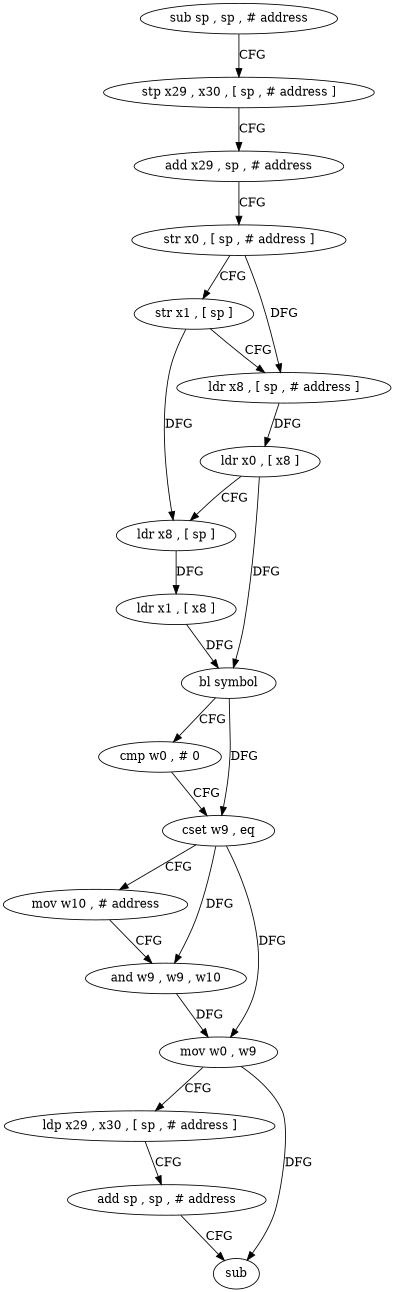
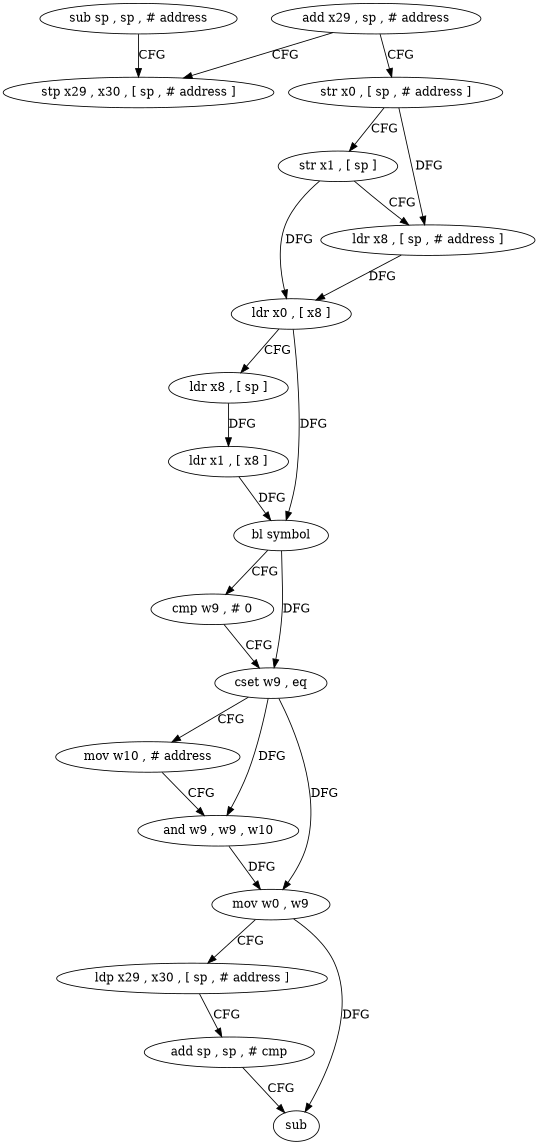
(239, 125) -> (262, 54)
(165, 419) -> (284, 230)
(160, 757) -> (212, 609)
(167, 1200) -> (229, 1052)
